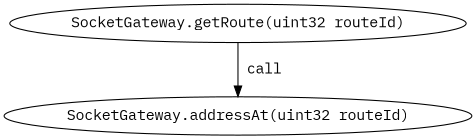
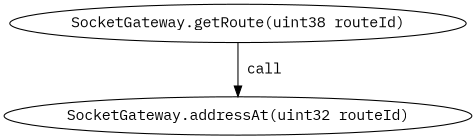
(238, 23) -> (238, 23)
